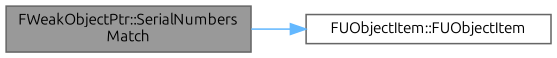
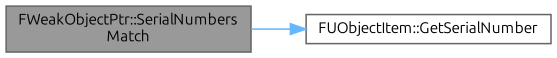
(429, 29) -> (429, 29)
